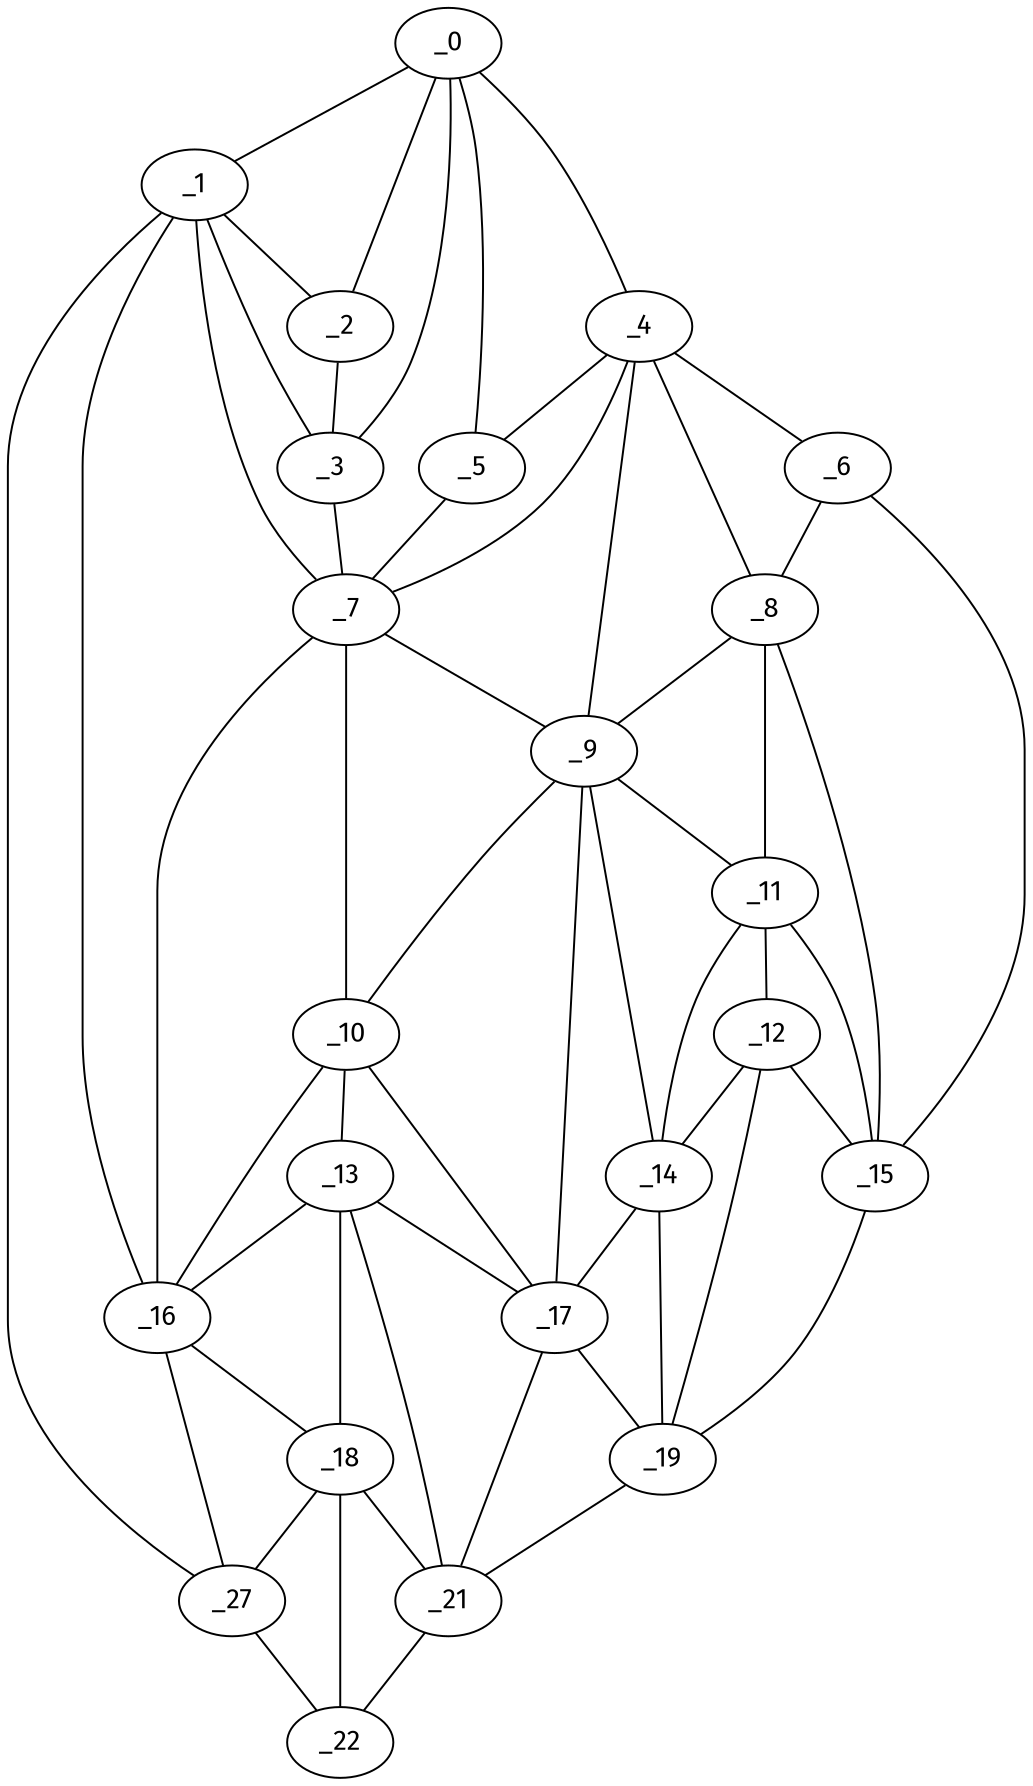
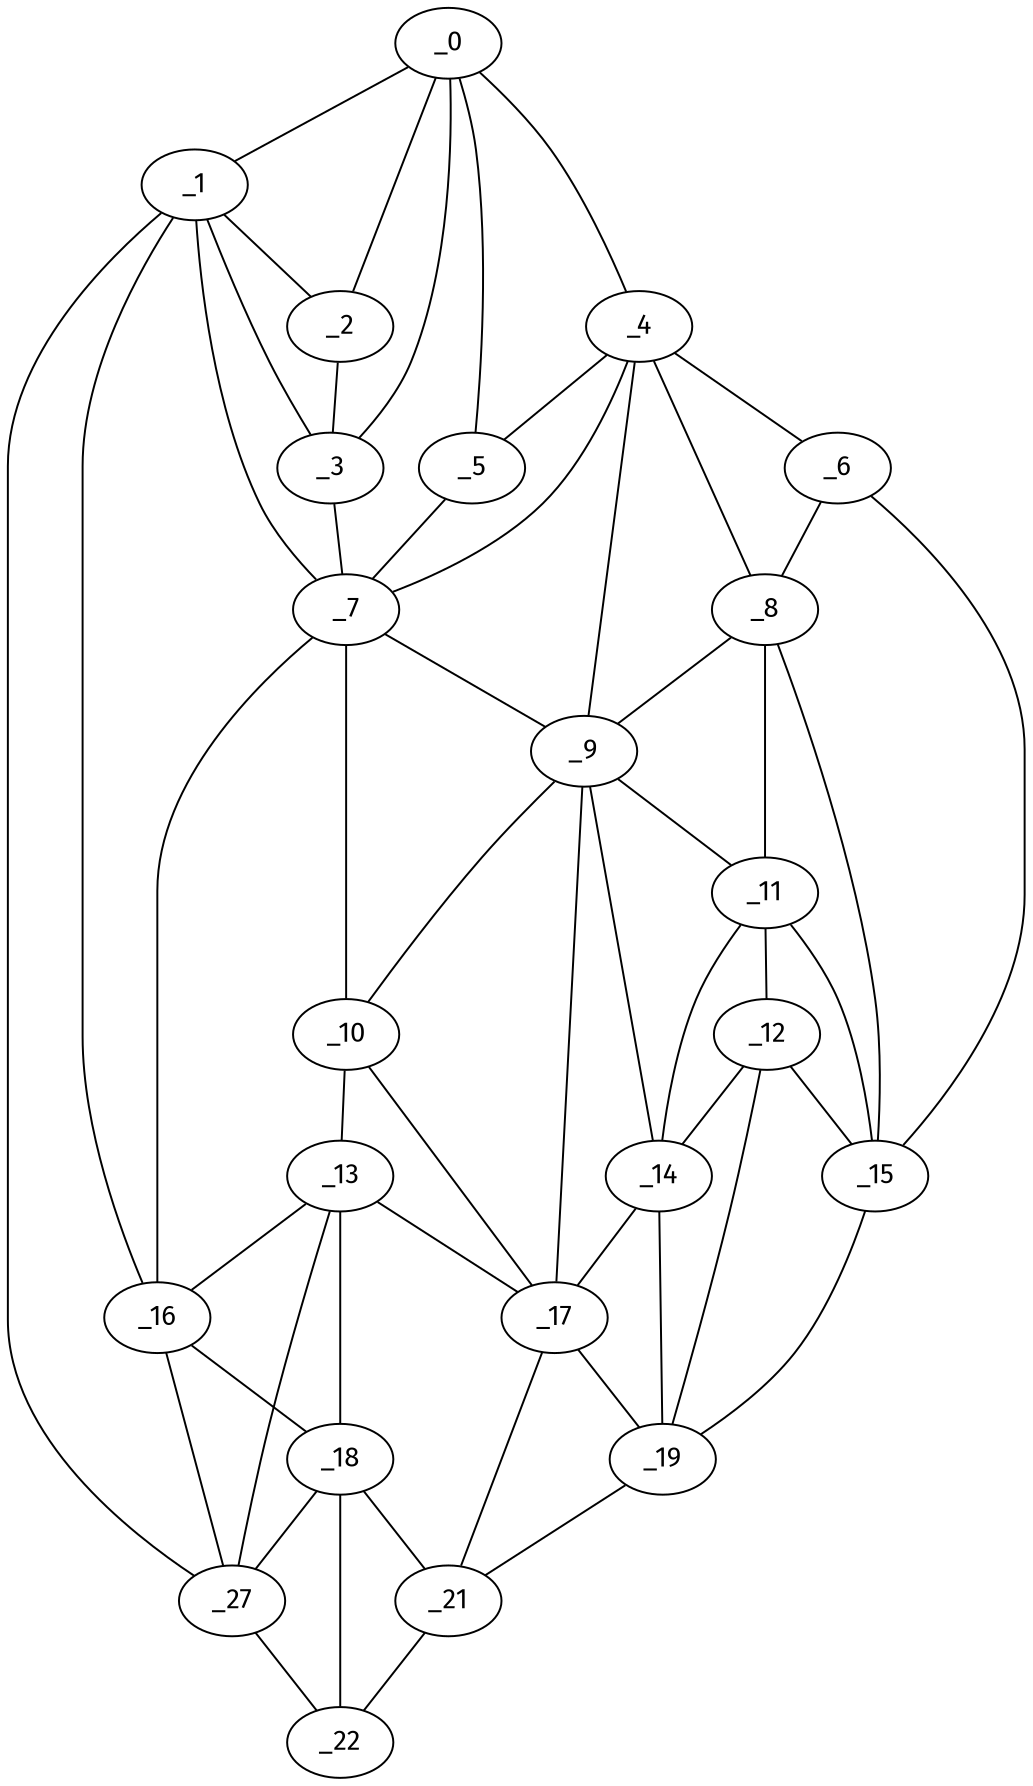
(247, 1174) -> none
(401, 1387) -> (279, 1387)
